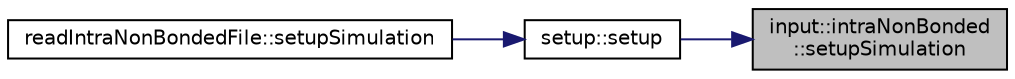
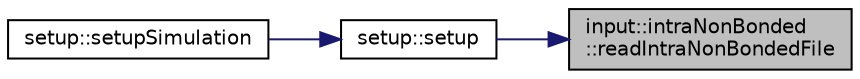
(230, 39) -> (138, 39)
(880, 39) -> (710, 39)
